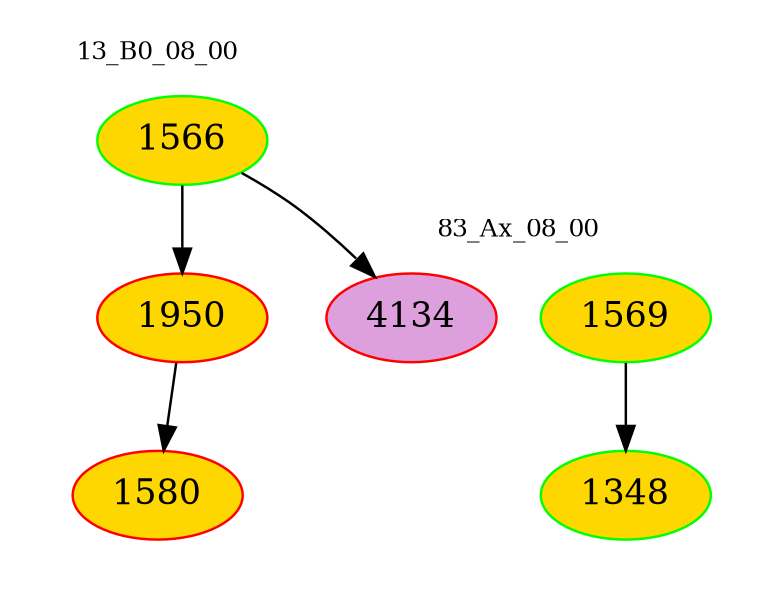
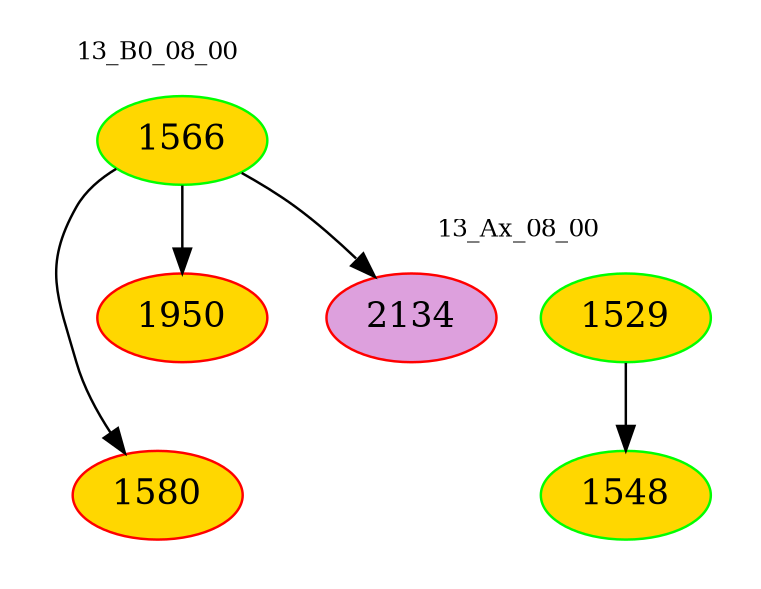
(519, 230) -> (519, 230)
(411, 318) -> (411, 318)
(626, 318) -> (626, 318)
(172, 394) -> (58, 295)
(626, 495) -> (626, 495)
